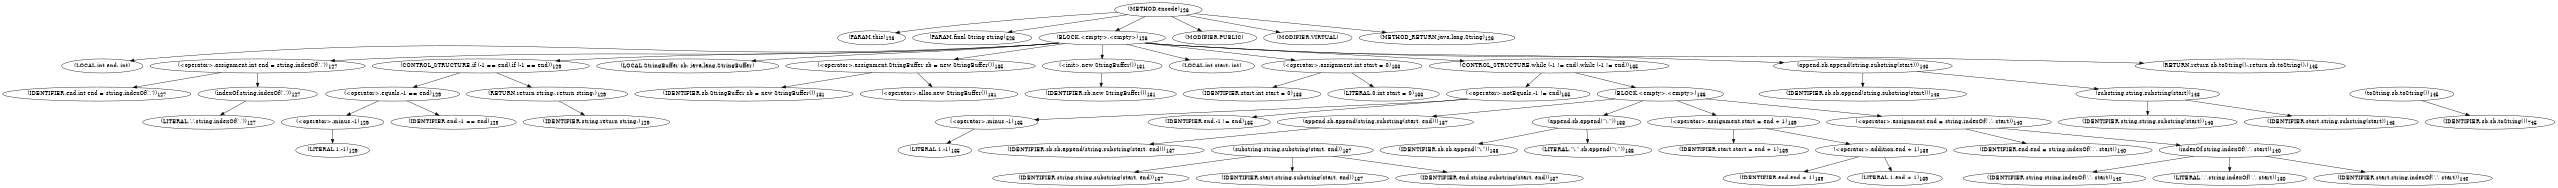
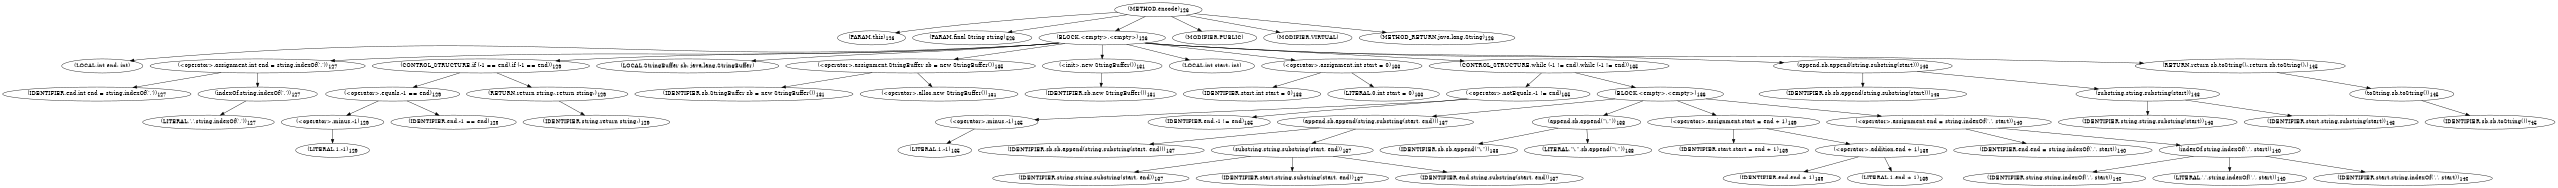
none -> (2322, 80)
none -> (1336, 136)
(2281, 178) -> (2281, 178)
